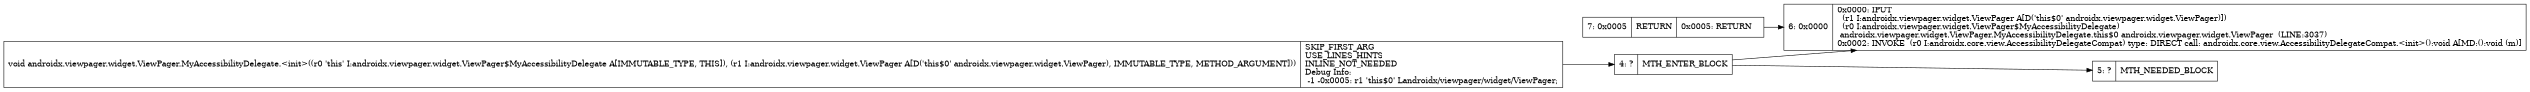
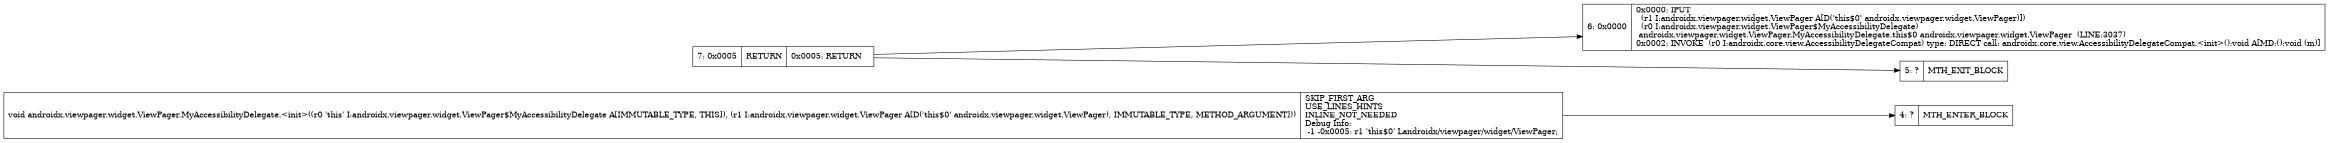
(1792, 55) -> none
(1910, 68) -> (1384, 64)
(2167, 71) -> (1966, 71)
